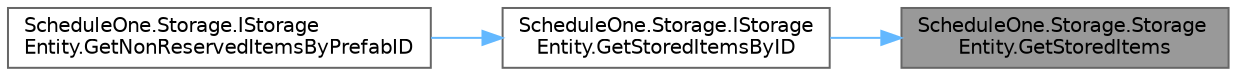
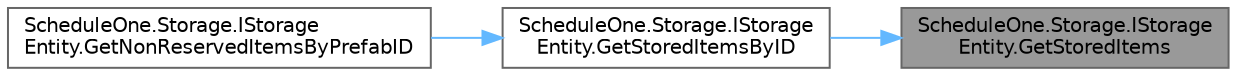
(1065, 38) -> (1065, 38)
